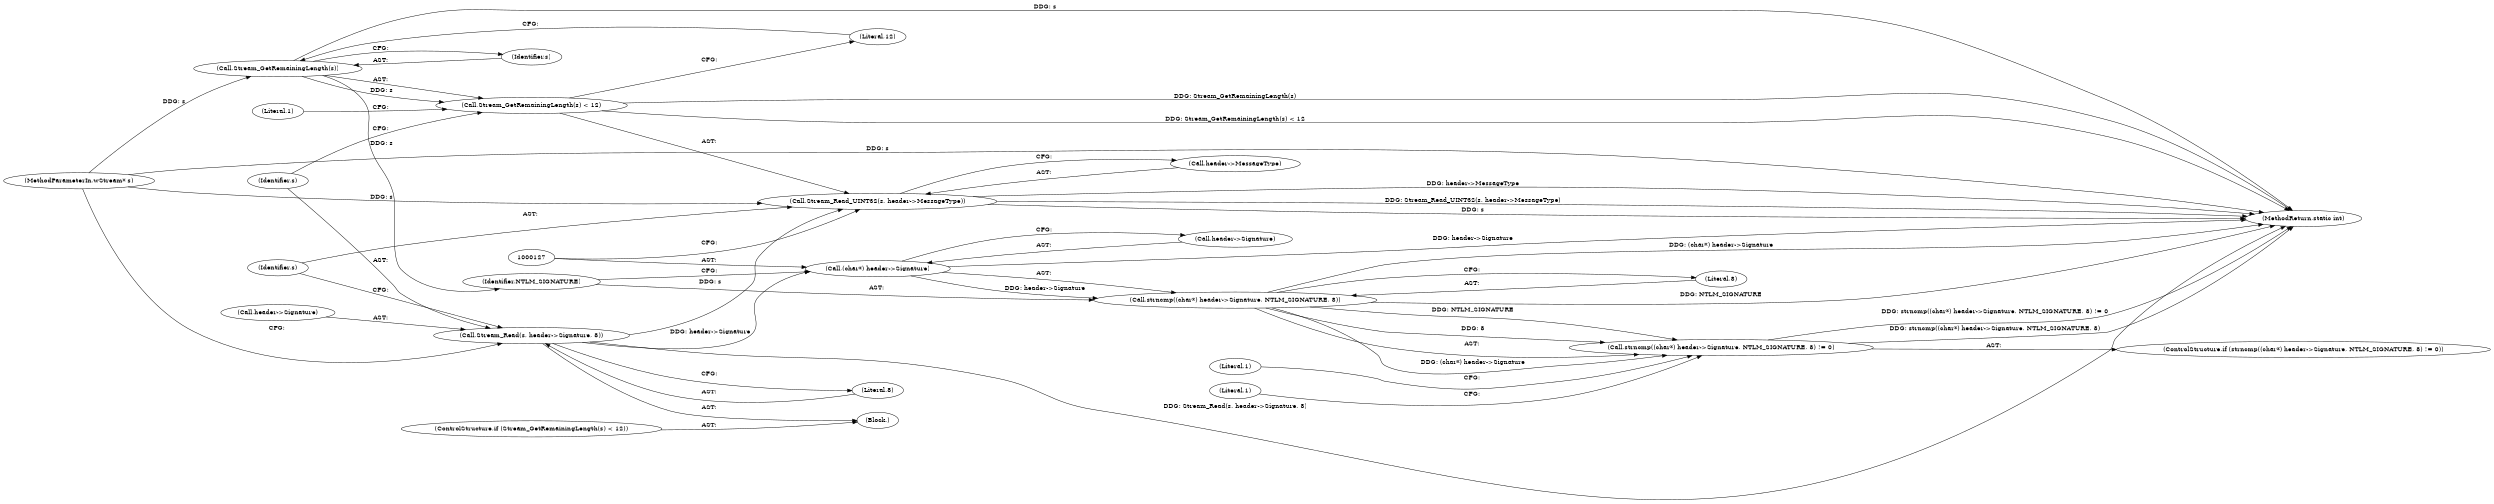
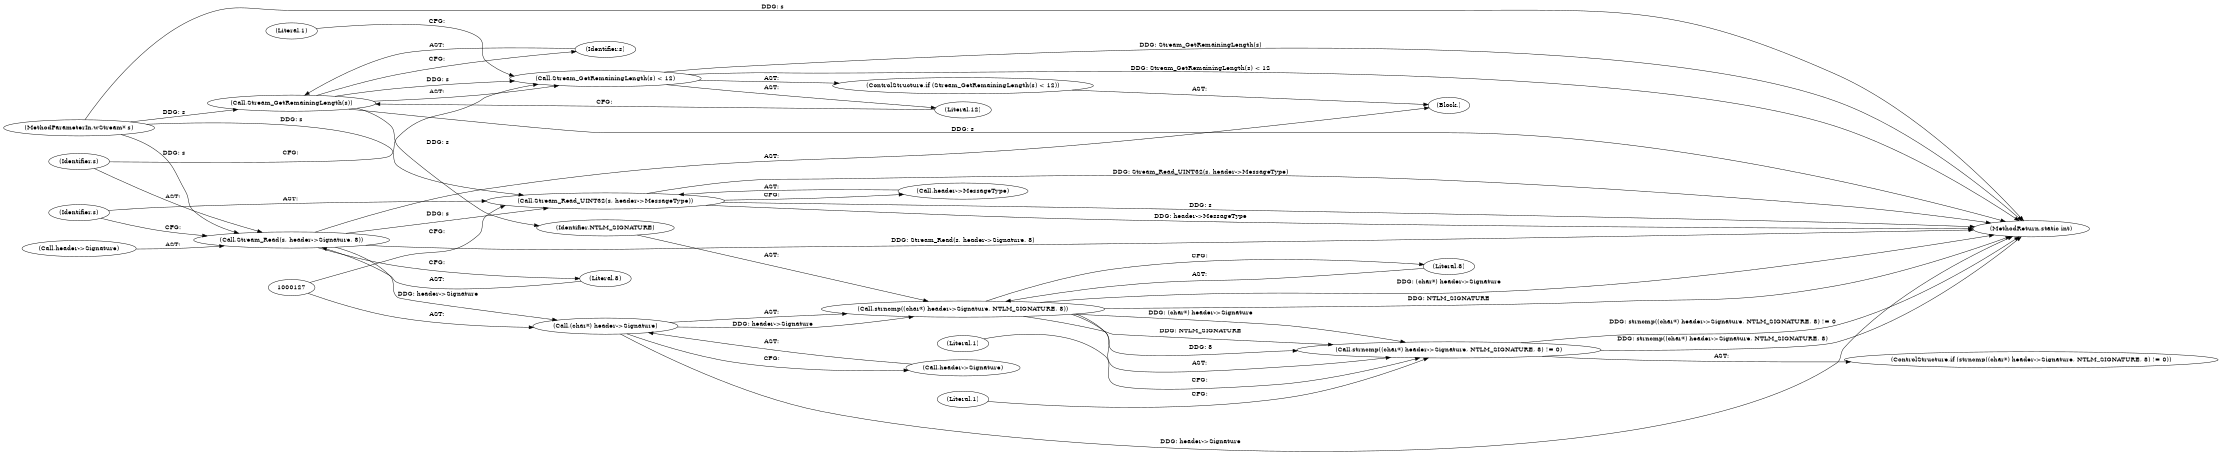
(710, 60) -> (773, 88)
(688, 149) -> (766, 82)
(702, 276) -> none
(278, 328) -> (174, 153)
